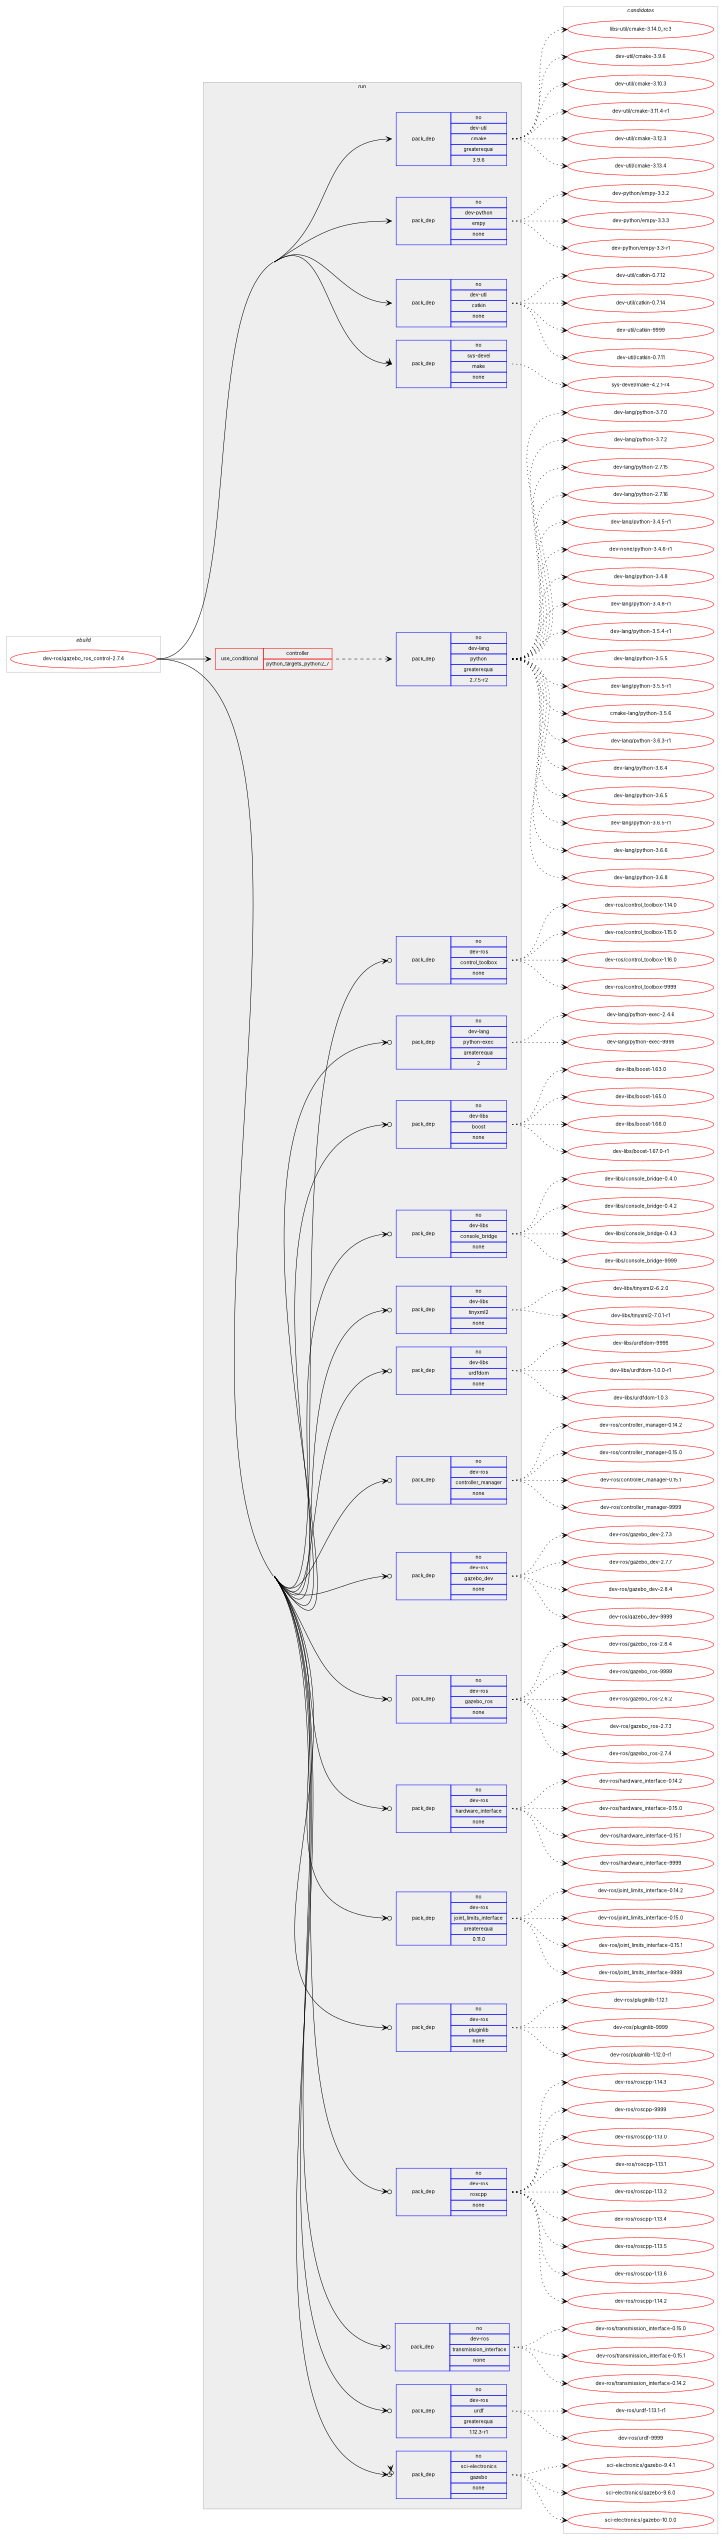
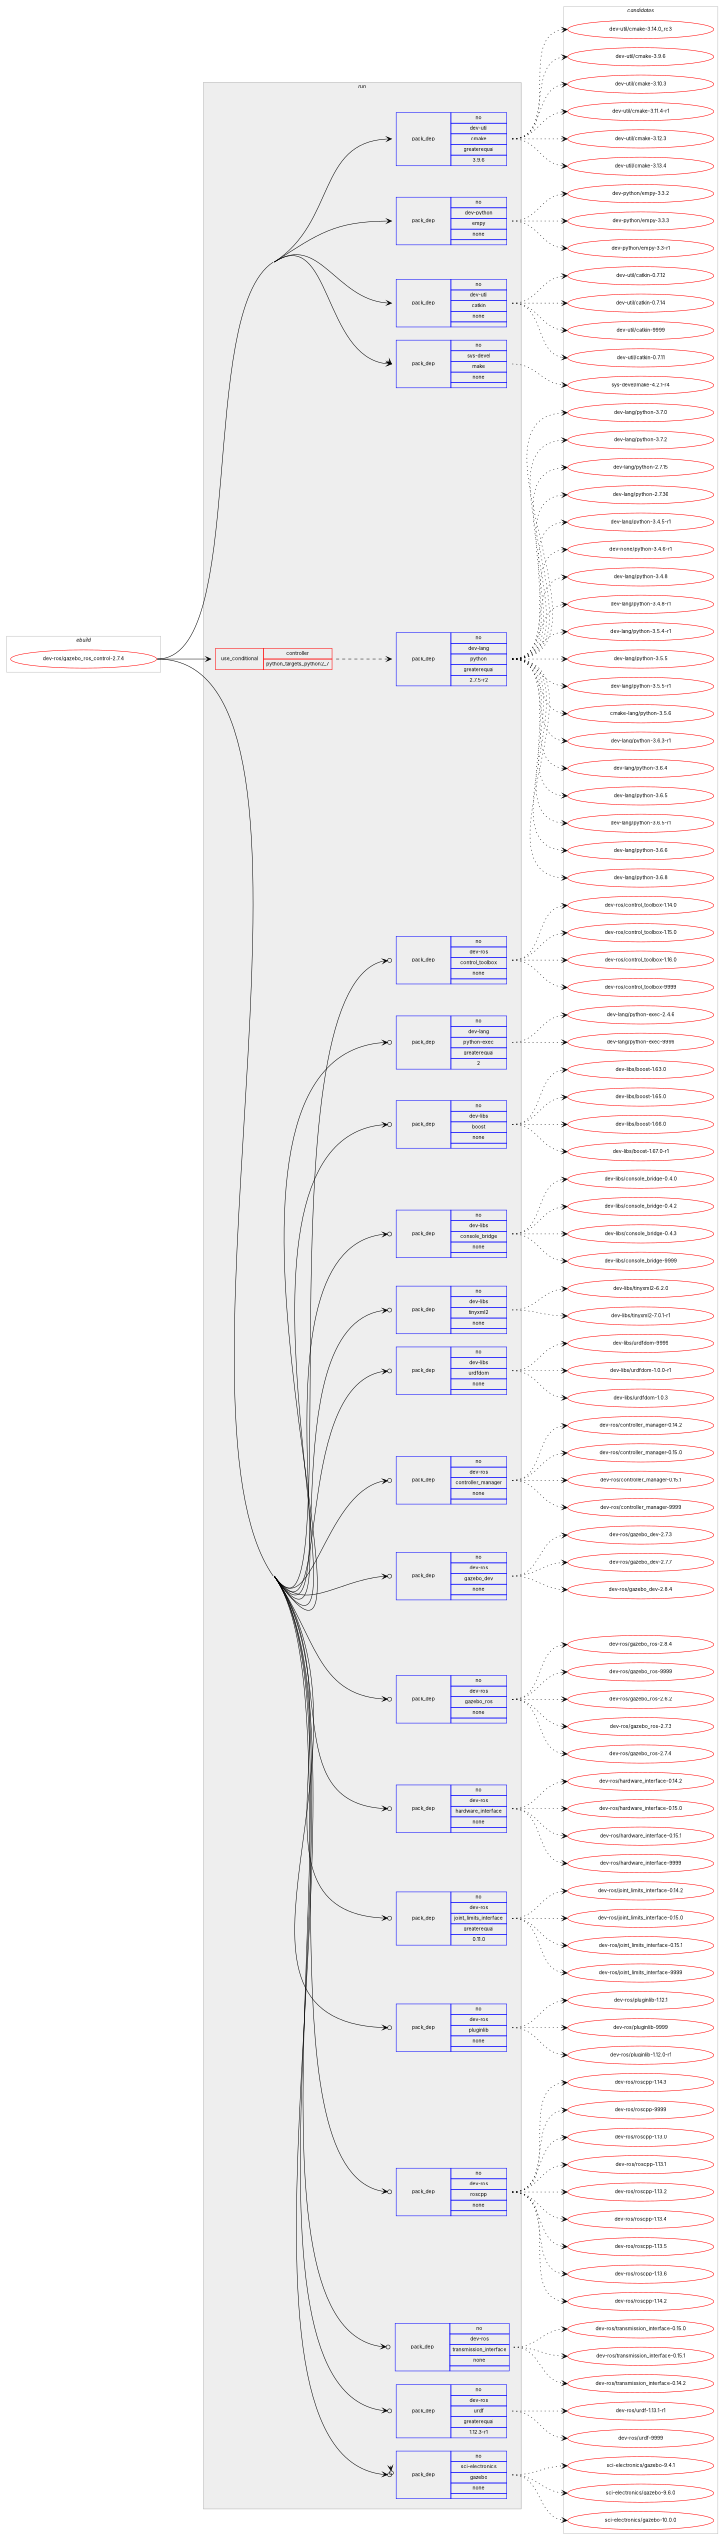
(641, 29) -> (641, 29)
(641, 495) -> (641, 495)
(641, 1617) -> none
